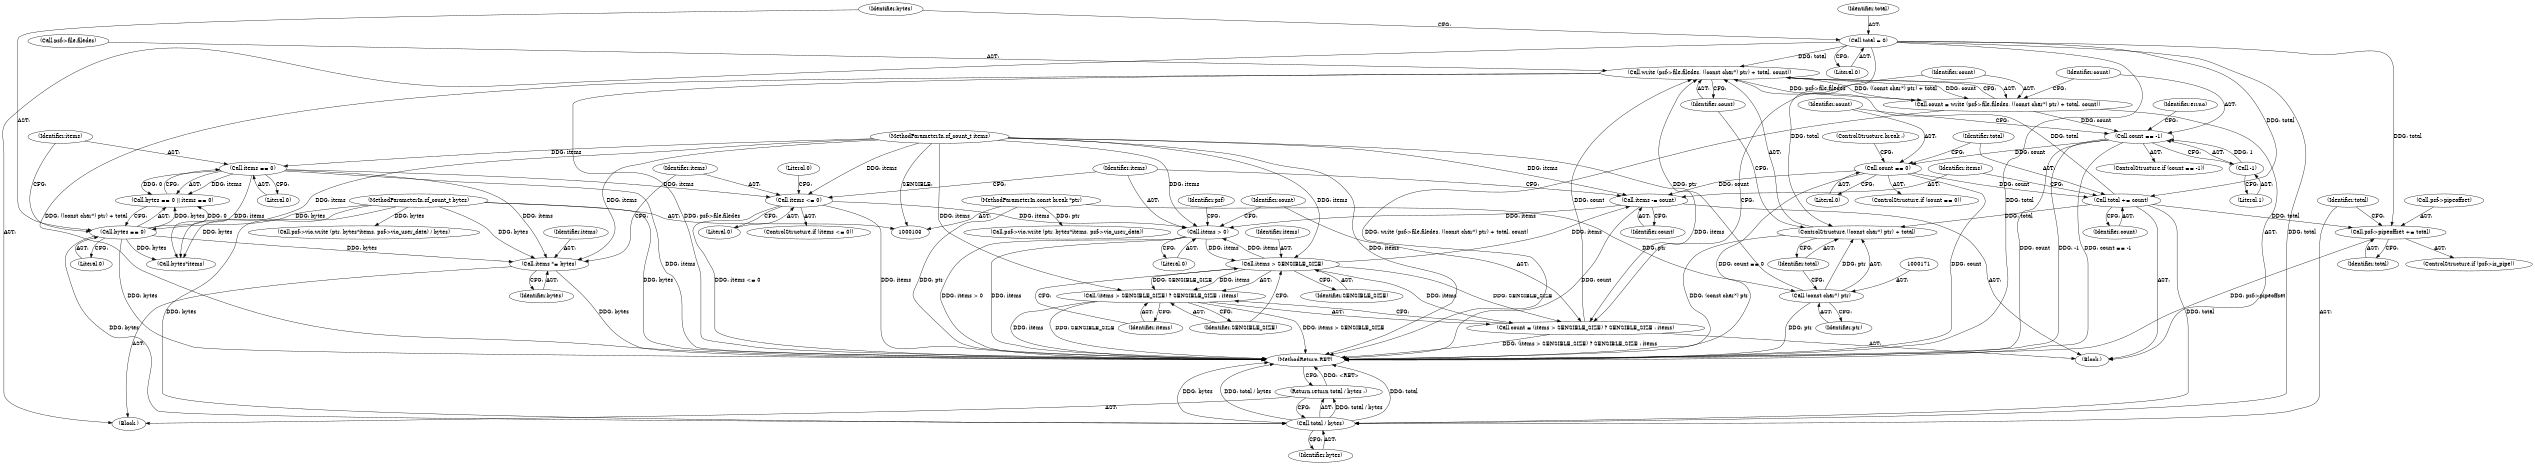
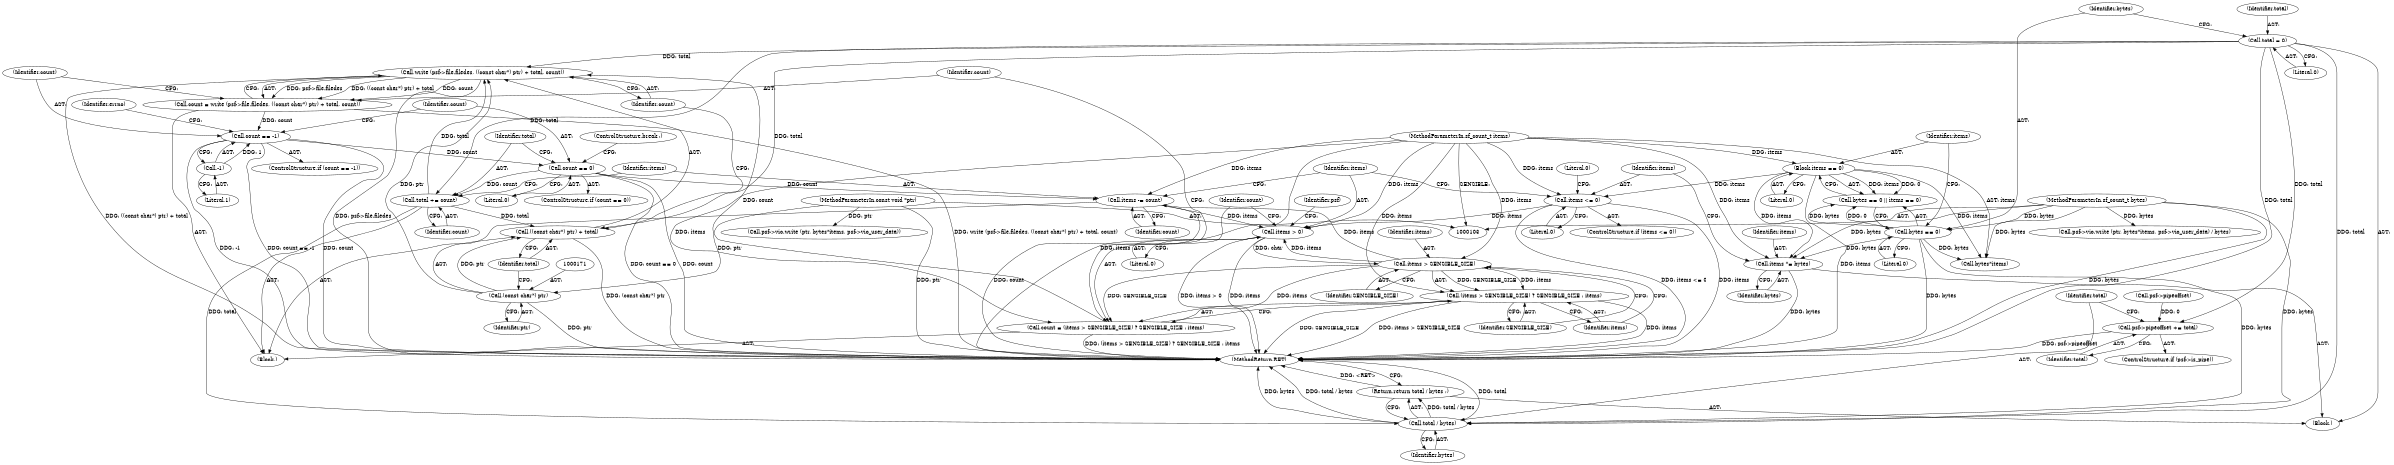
(68, 41) -> none
(253, 169) -> (1819, 169)
(331, 201) -> (2001, 201)
(1031, 201) -> (868, 201)
(2251, 216) -> none
(2427, 217) -> (2170, 312)
(1857, 232) -> (557, 232)
(1224, 248) -> (1269, 248)
